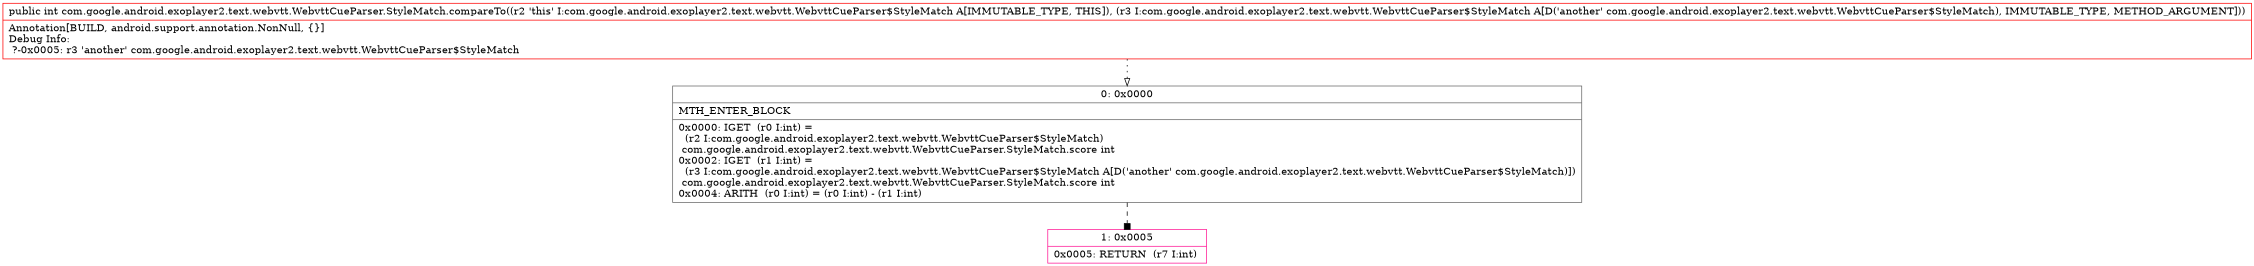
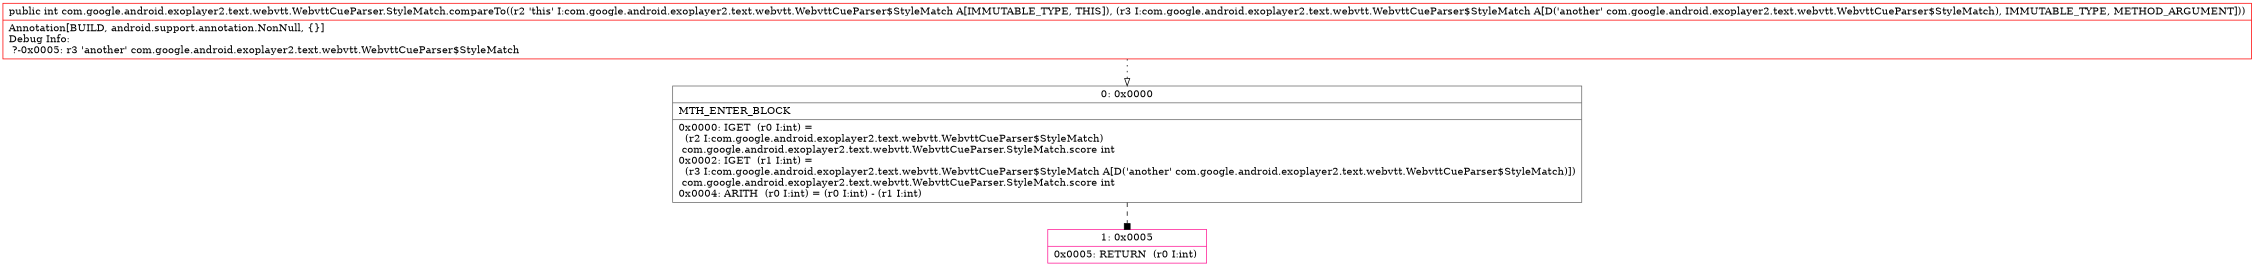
(1127, 254) -> (1127, 254)
